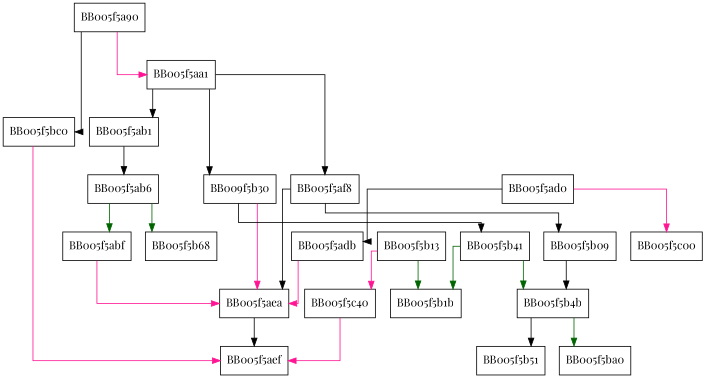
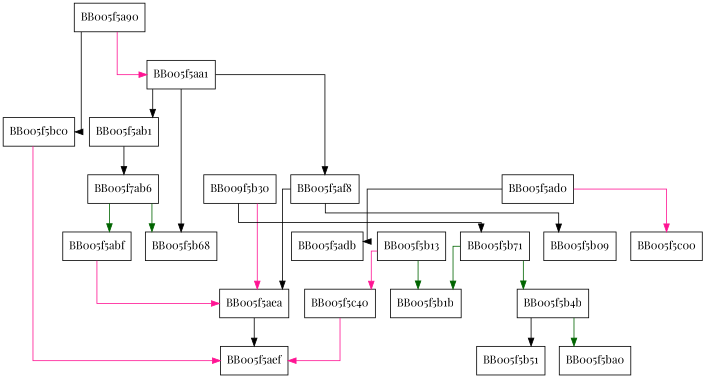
(210, 128) -> (181, 156)
(123, 189) -> (123, 189)
(495, 246) -> (495, 246)
(566, 271) -> none
(298, 283) -> none
